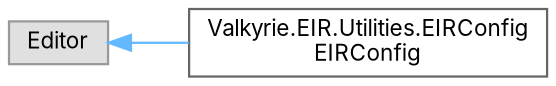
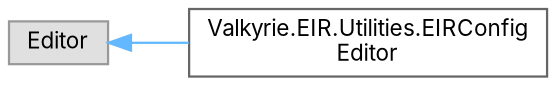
(368, 43) -> (368, 43)
